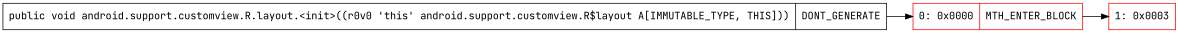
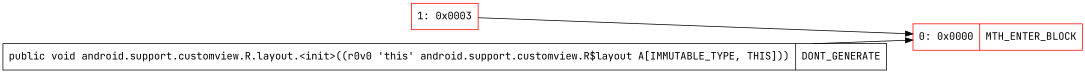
(1092, 16) -> (692, 26)
